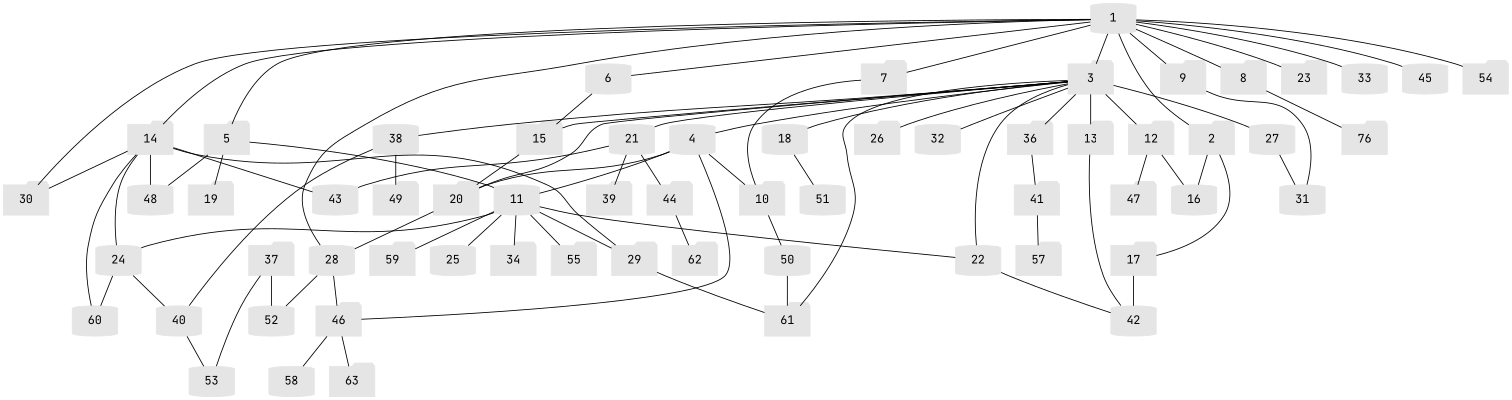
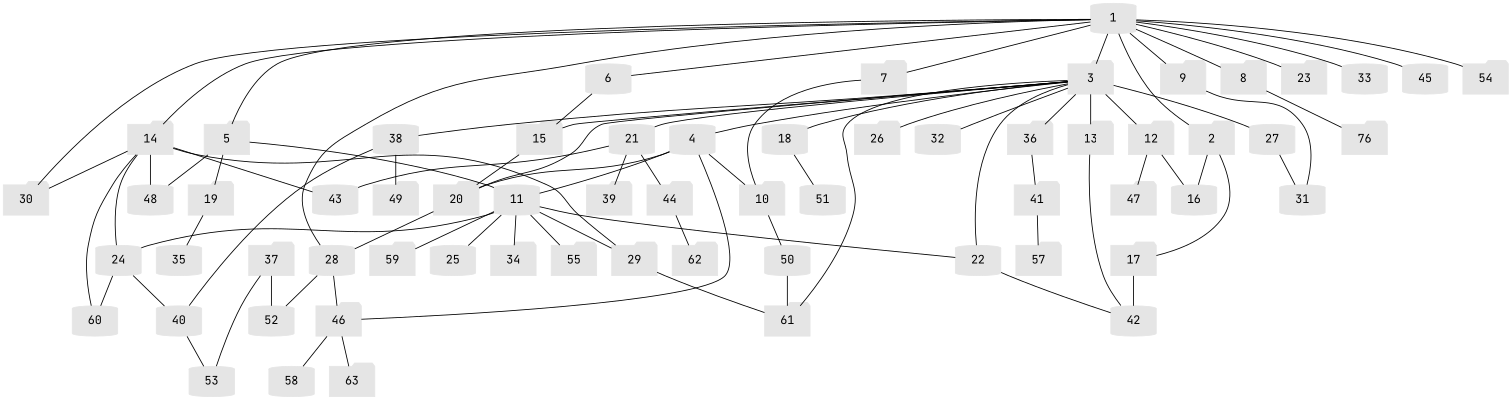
none -> (179, 260)
